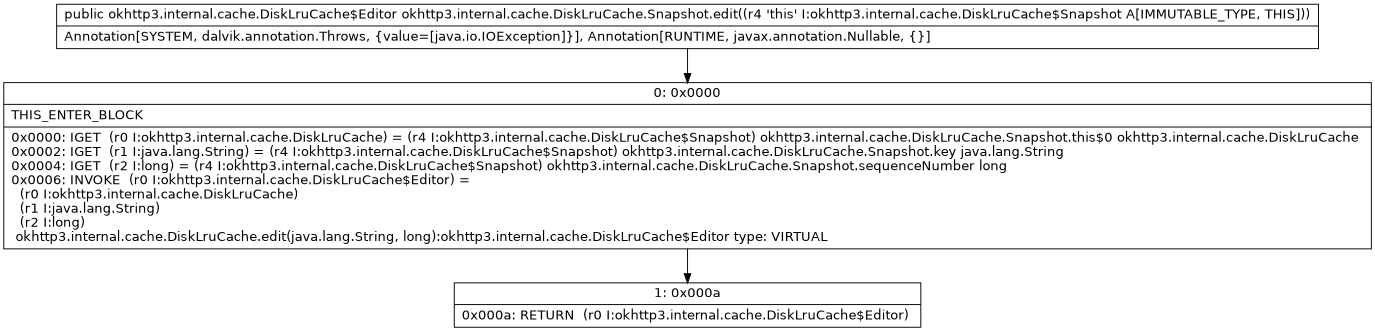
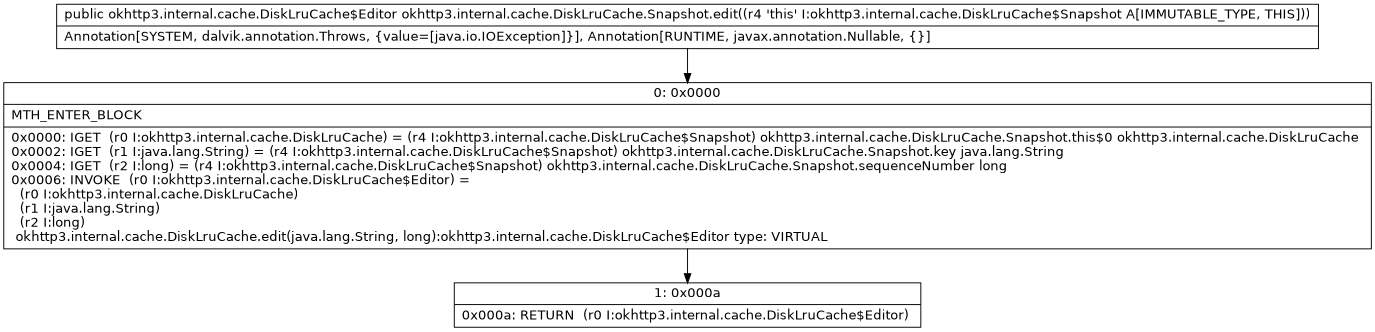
(77, 115) -> (77, 115)
